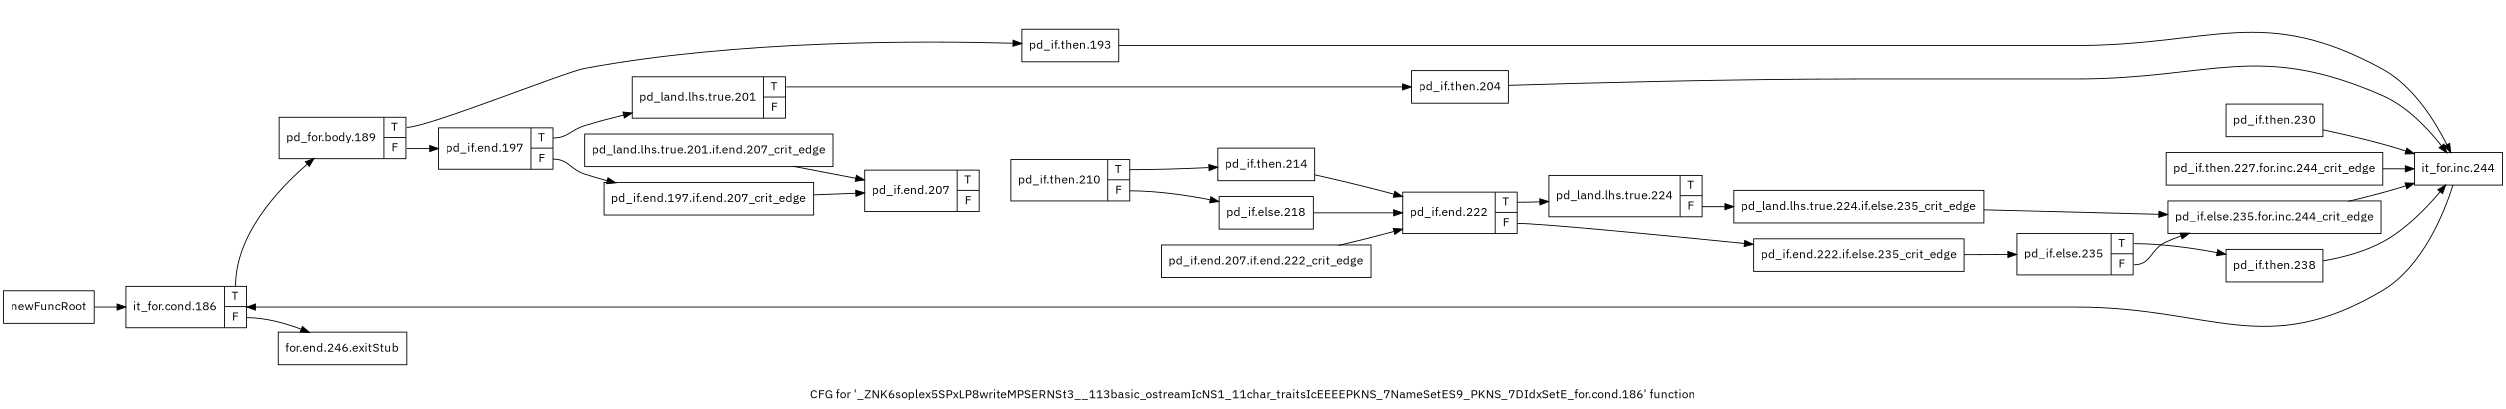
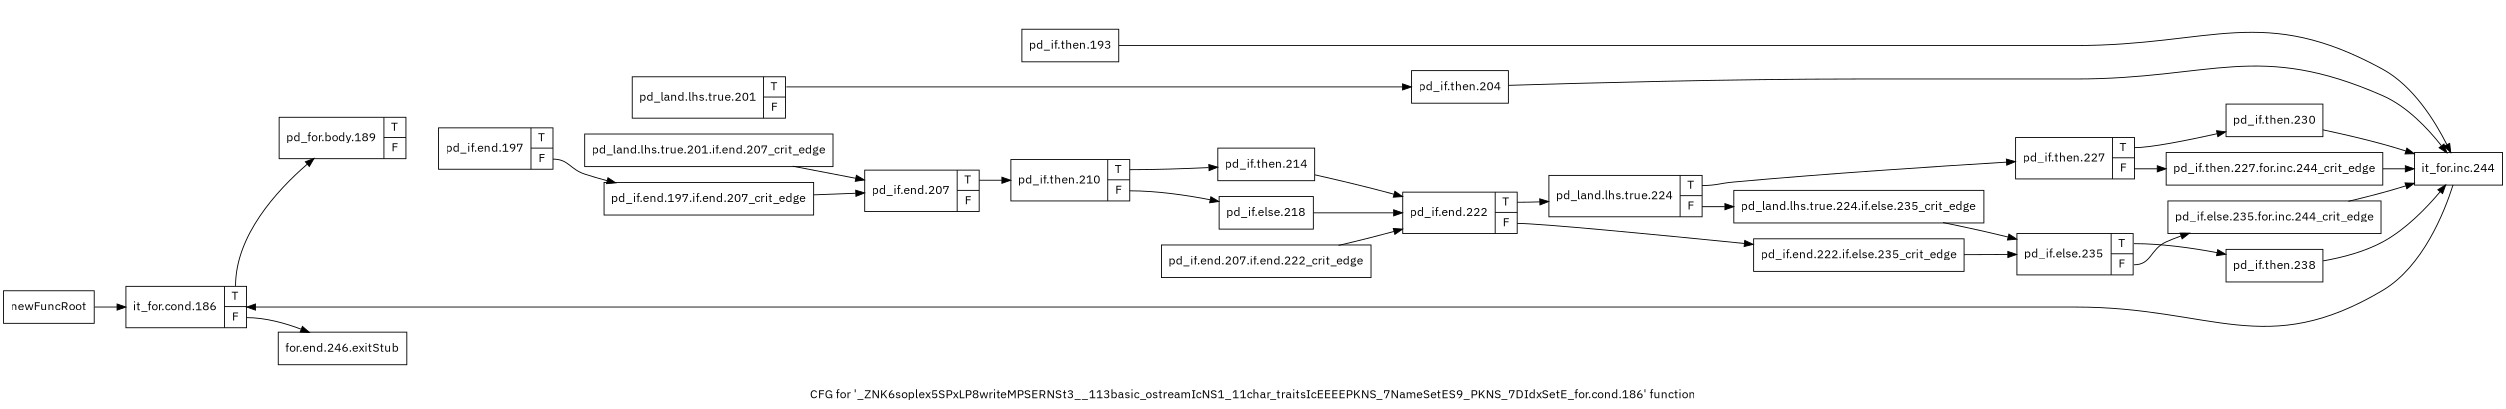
(705, 52) -> none
(588, 125) -> none
(418, 149) -> none
none -> (2075, 158)
none -> (990, 180)
(2071, 212) -> (1976, 229)
